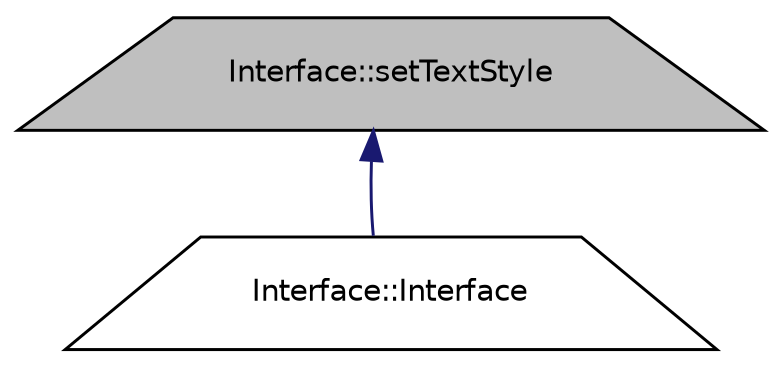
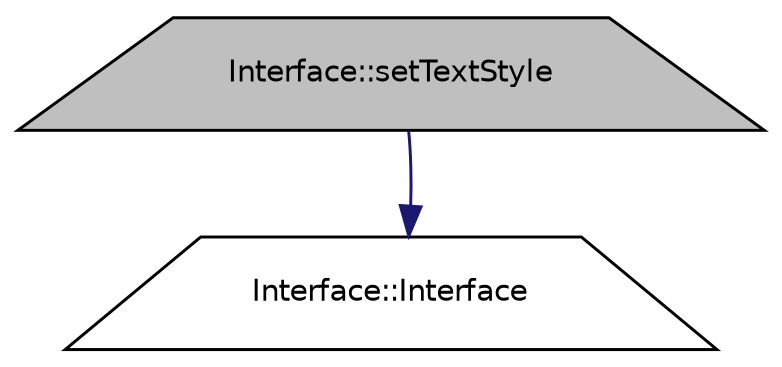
(371, 199) -> (411, 168)
